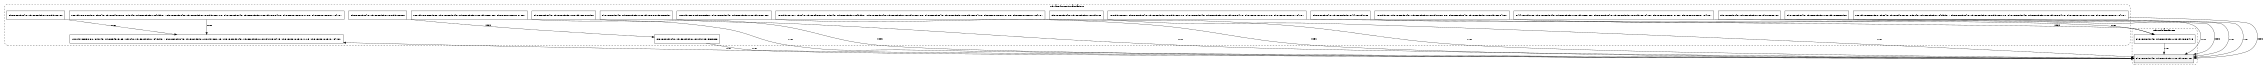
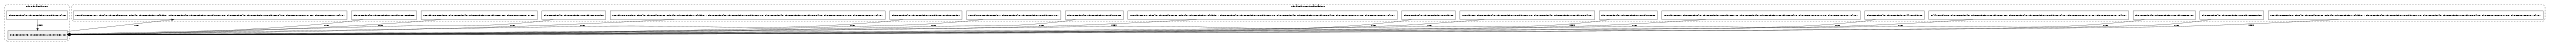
(1762, 21) -> (973, 32)
(1793, 23) -> (888, 32)
(207, 26) -> (372, 30)
(120, 27) -> (573, 32)
(529, 29) -> (840, 32)
